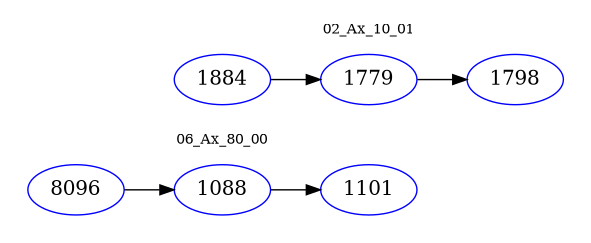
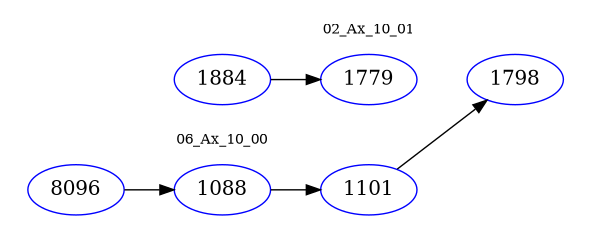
(435, 80) -> (438, 138)
(222, 140) -> (222, 140)
